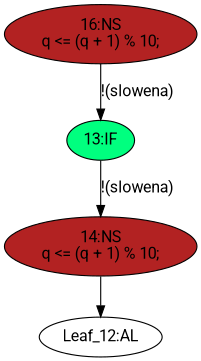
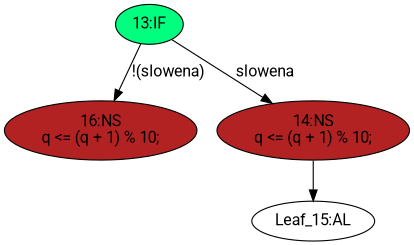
(101, 86) -> (130, 67)
(137, 188) -> (265, 73)
(101, 337) -> (313, 221)
